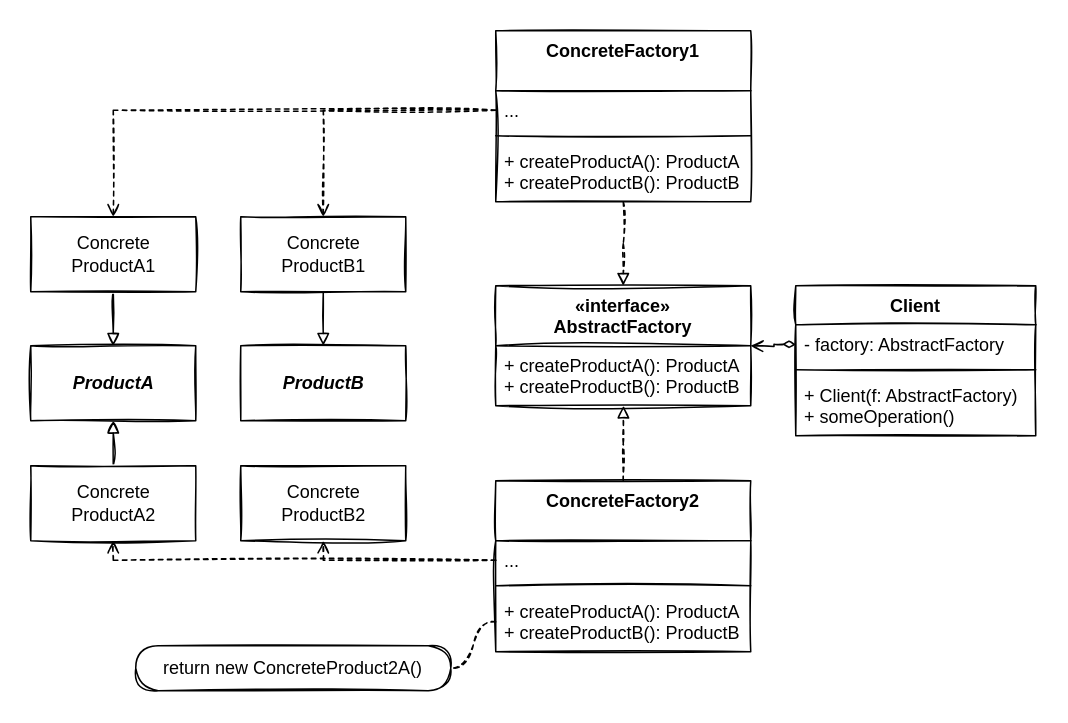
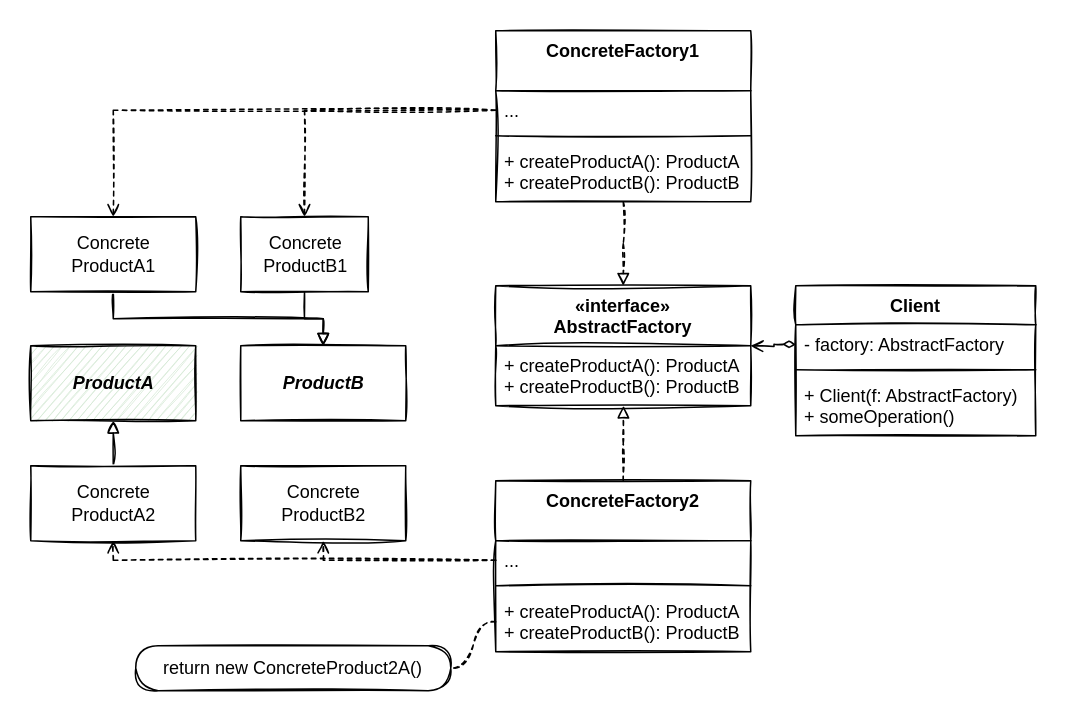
(323, 254) -> (305, 254)
(113, 324) -> (206, 319)
(113, 383) -> (113, 383)
